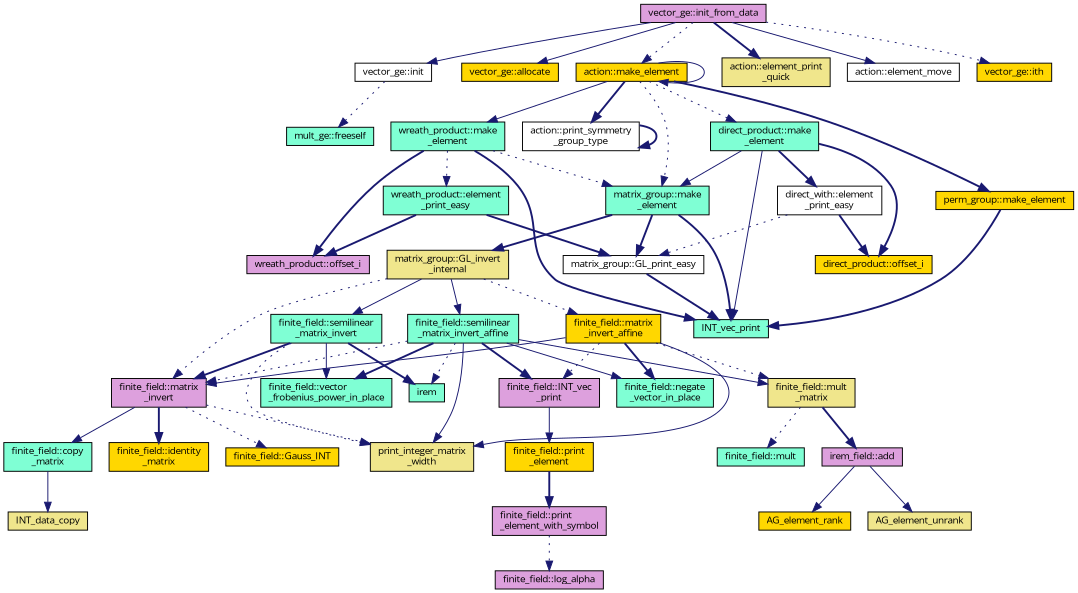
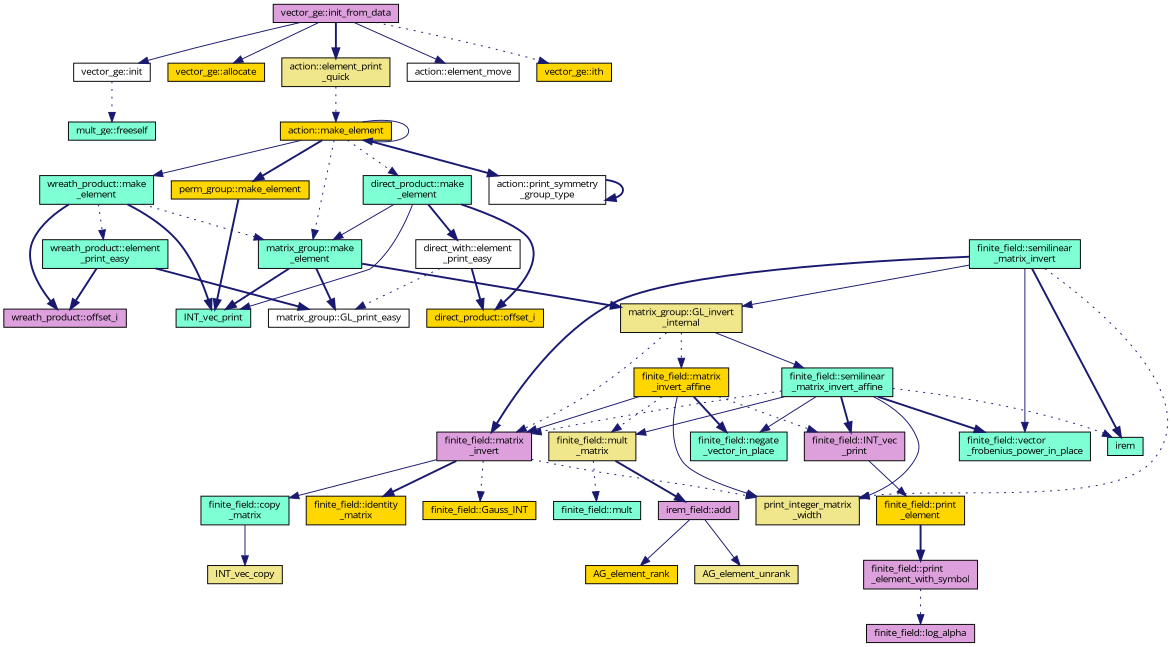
(671, 40) -> (336, 99)
(391, 294) -> (861, 285)
(678, 294) -> none
(48, 521) -> (245, 575)
